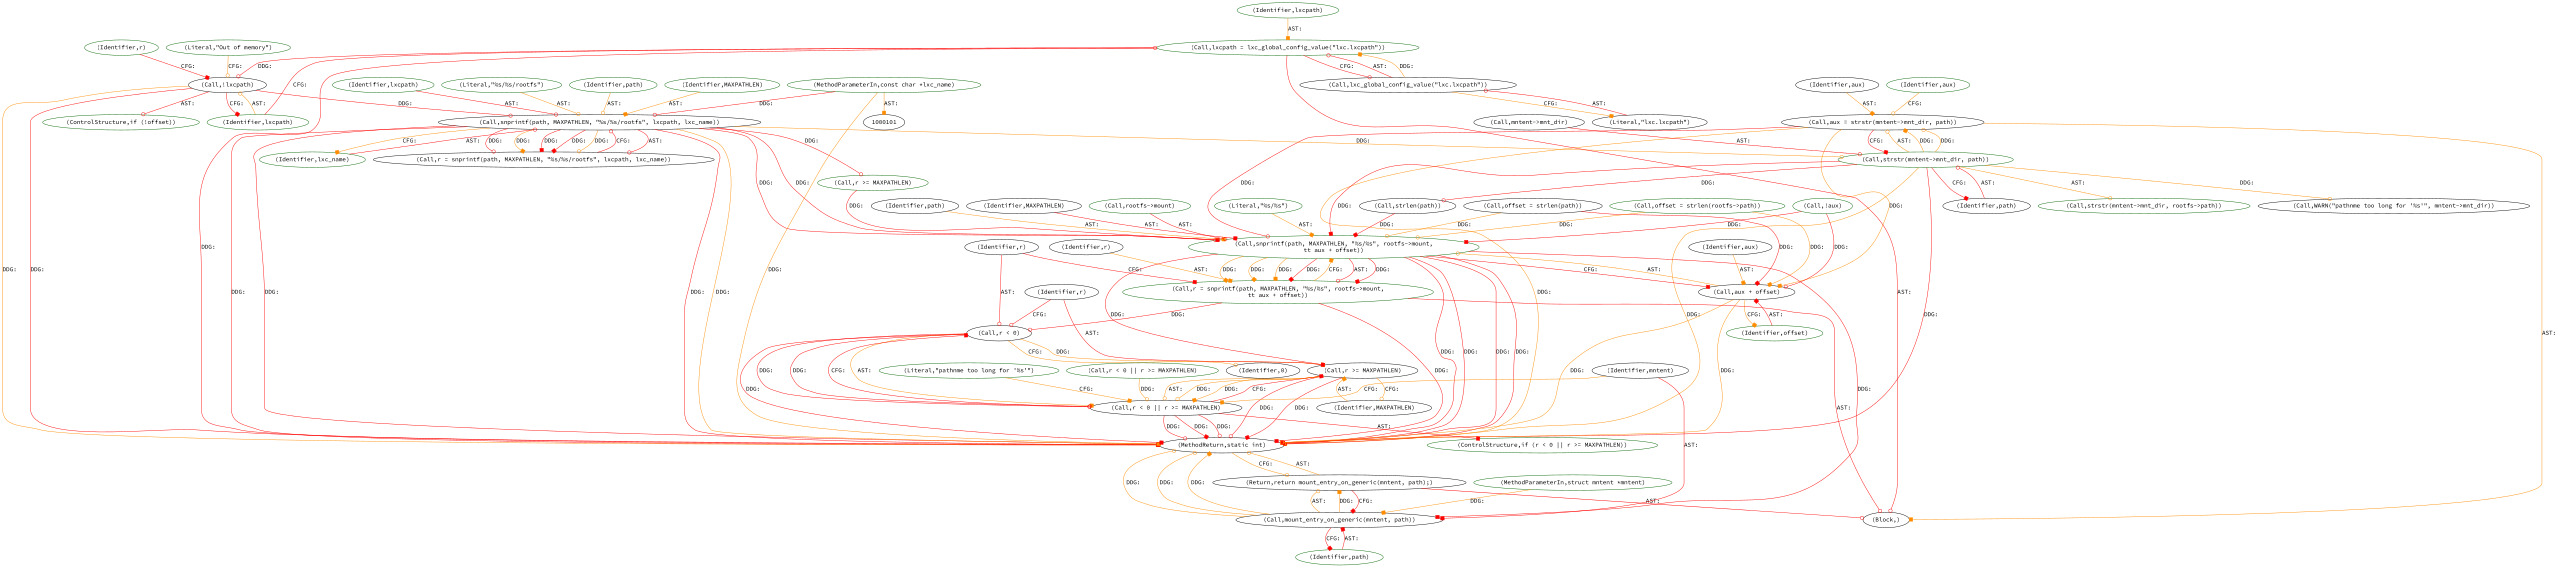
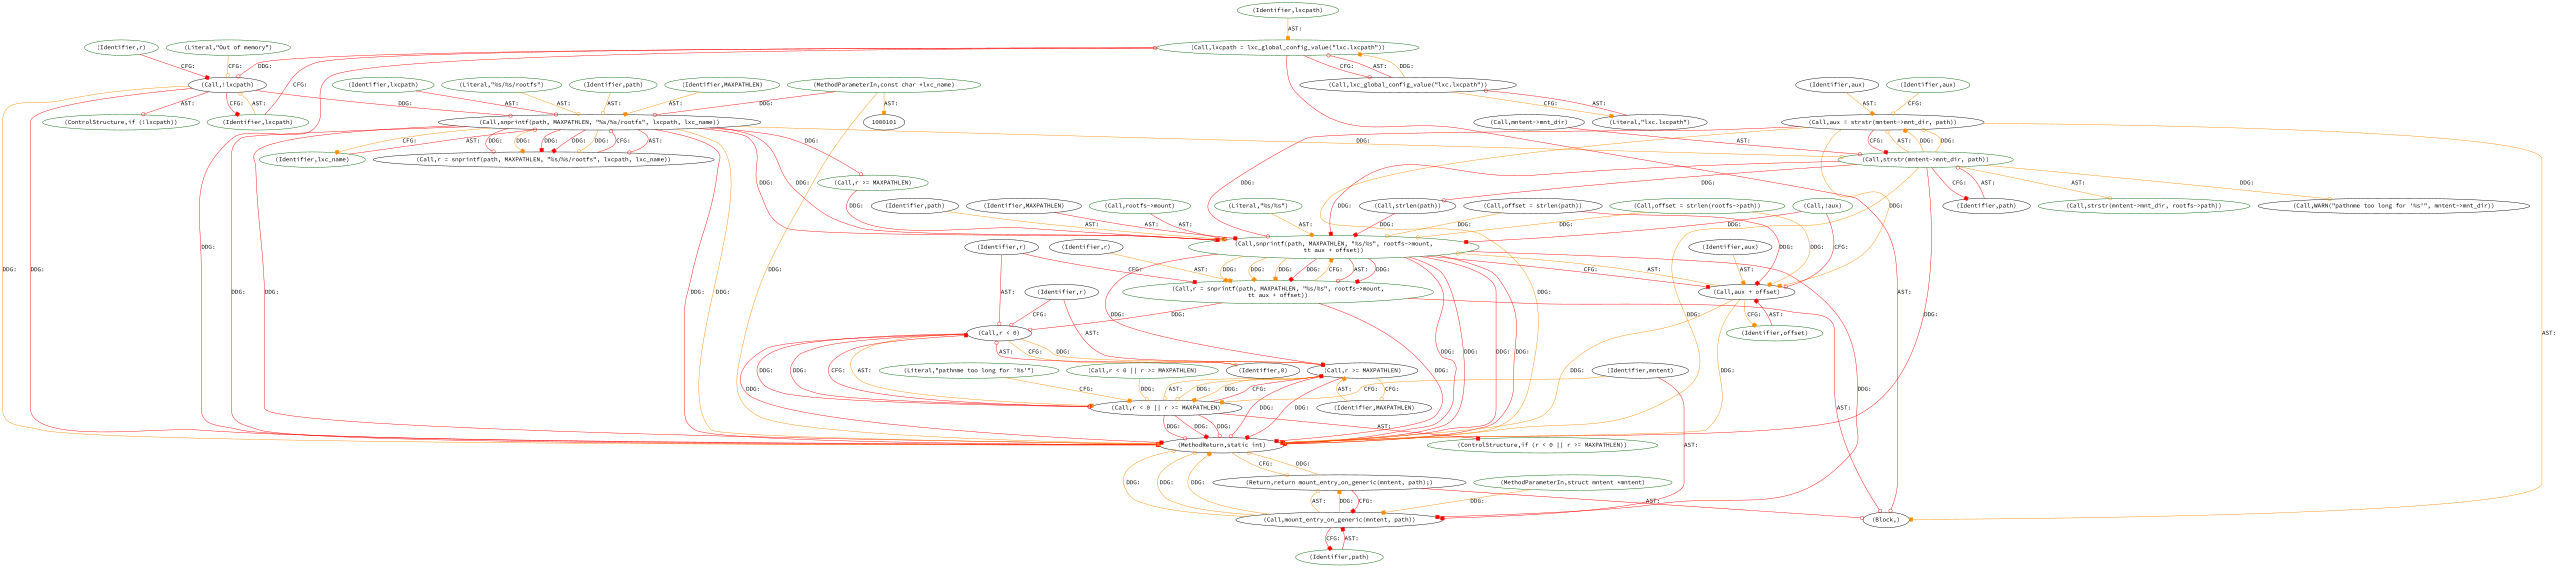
(121, 122) -> (121, 122)
(1843, 247) -> (1843, 247)
none -> (1112, 362)
(1305, 464) -> (1305, 464)
